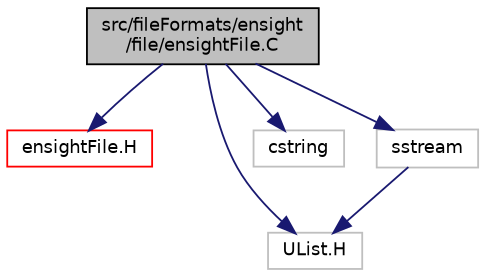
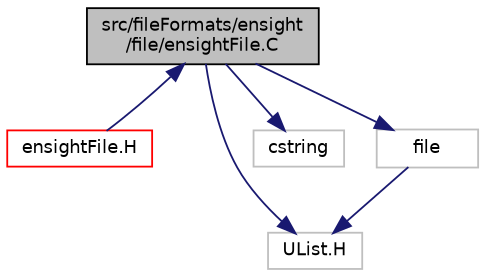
(132, 90) -> (139, 105)
(427, 149) -> (427, 149)
